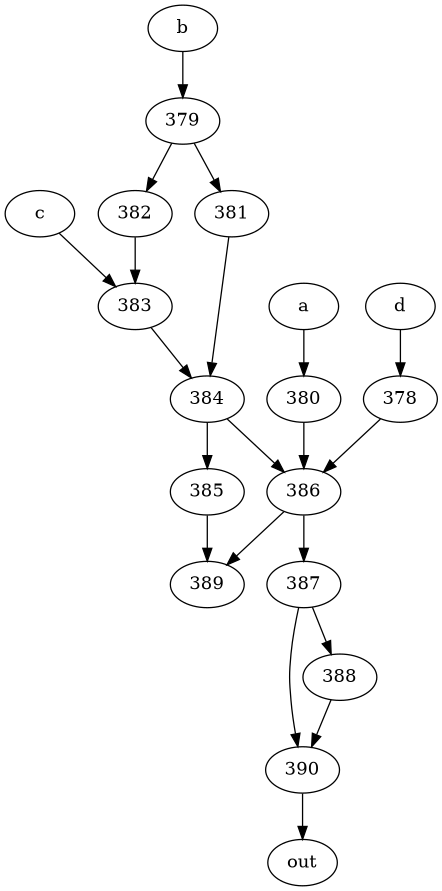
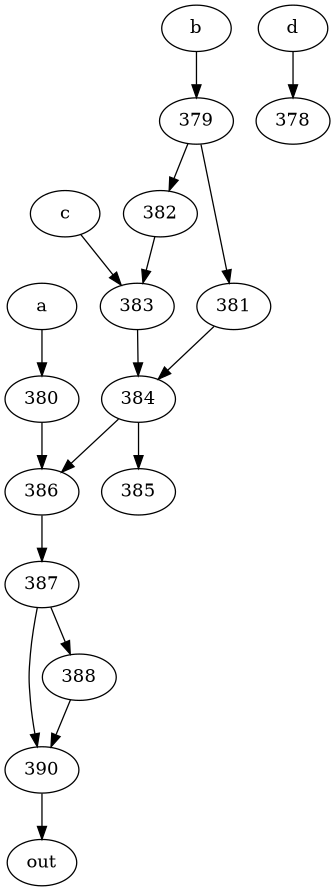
(357, 441) -> none
(207, 585) -> none
